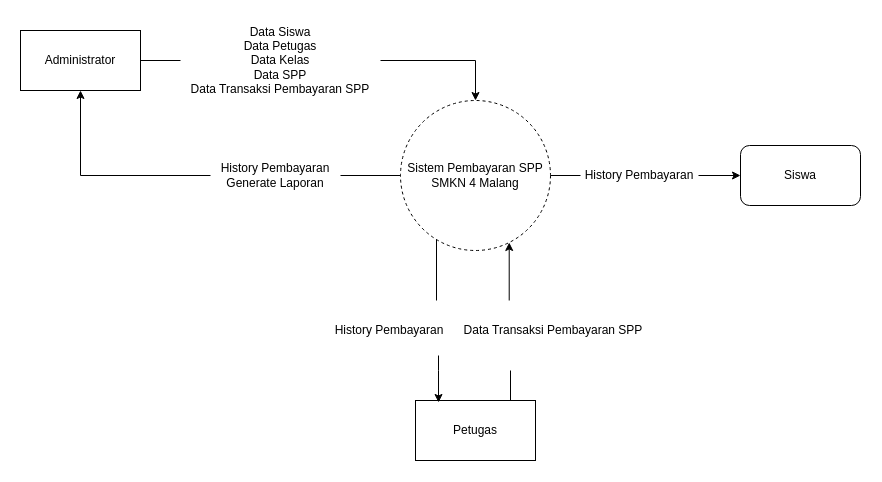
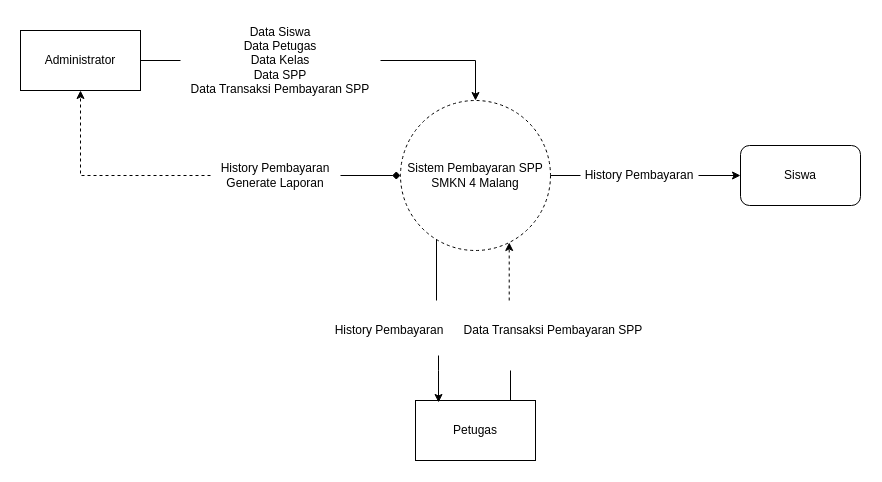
(106, 176) -> (106, 176)
(396, 176) -> (392, 176)
(509, 275) -> (509, 275)
